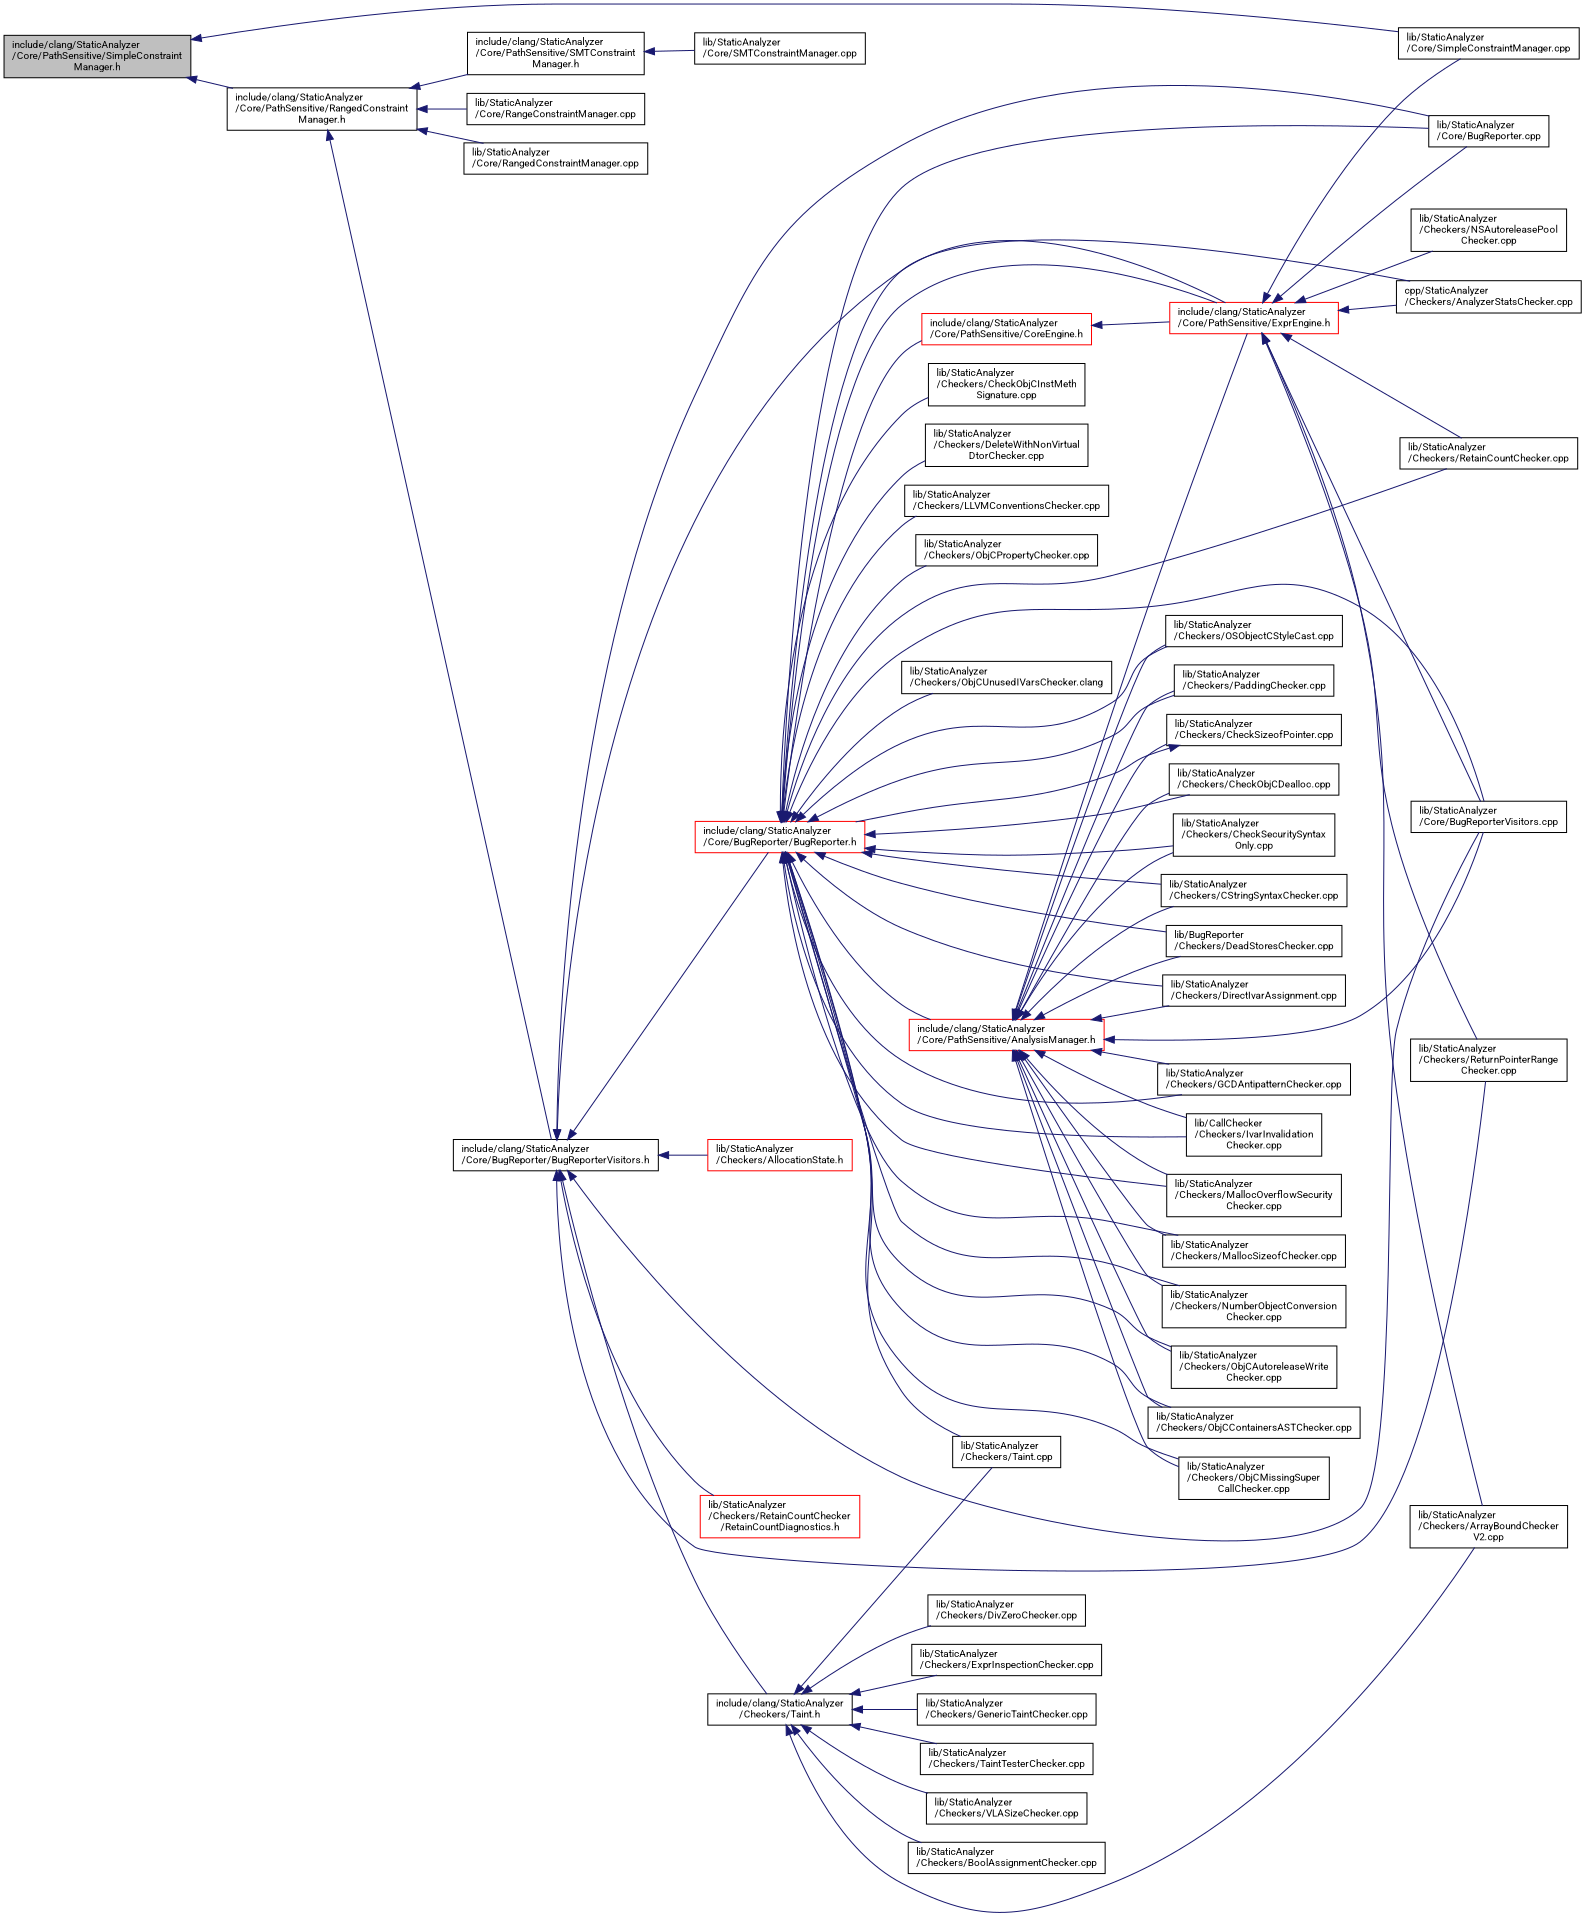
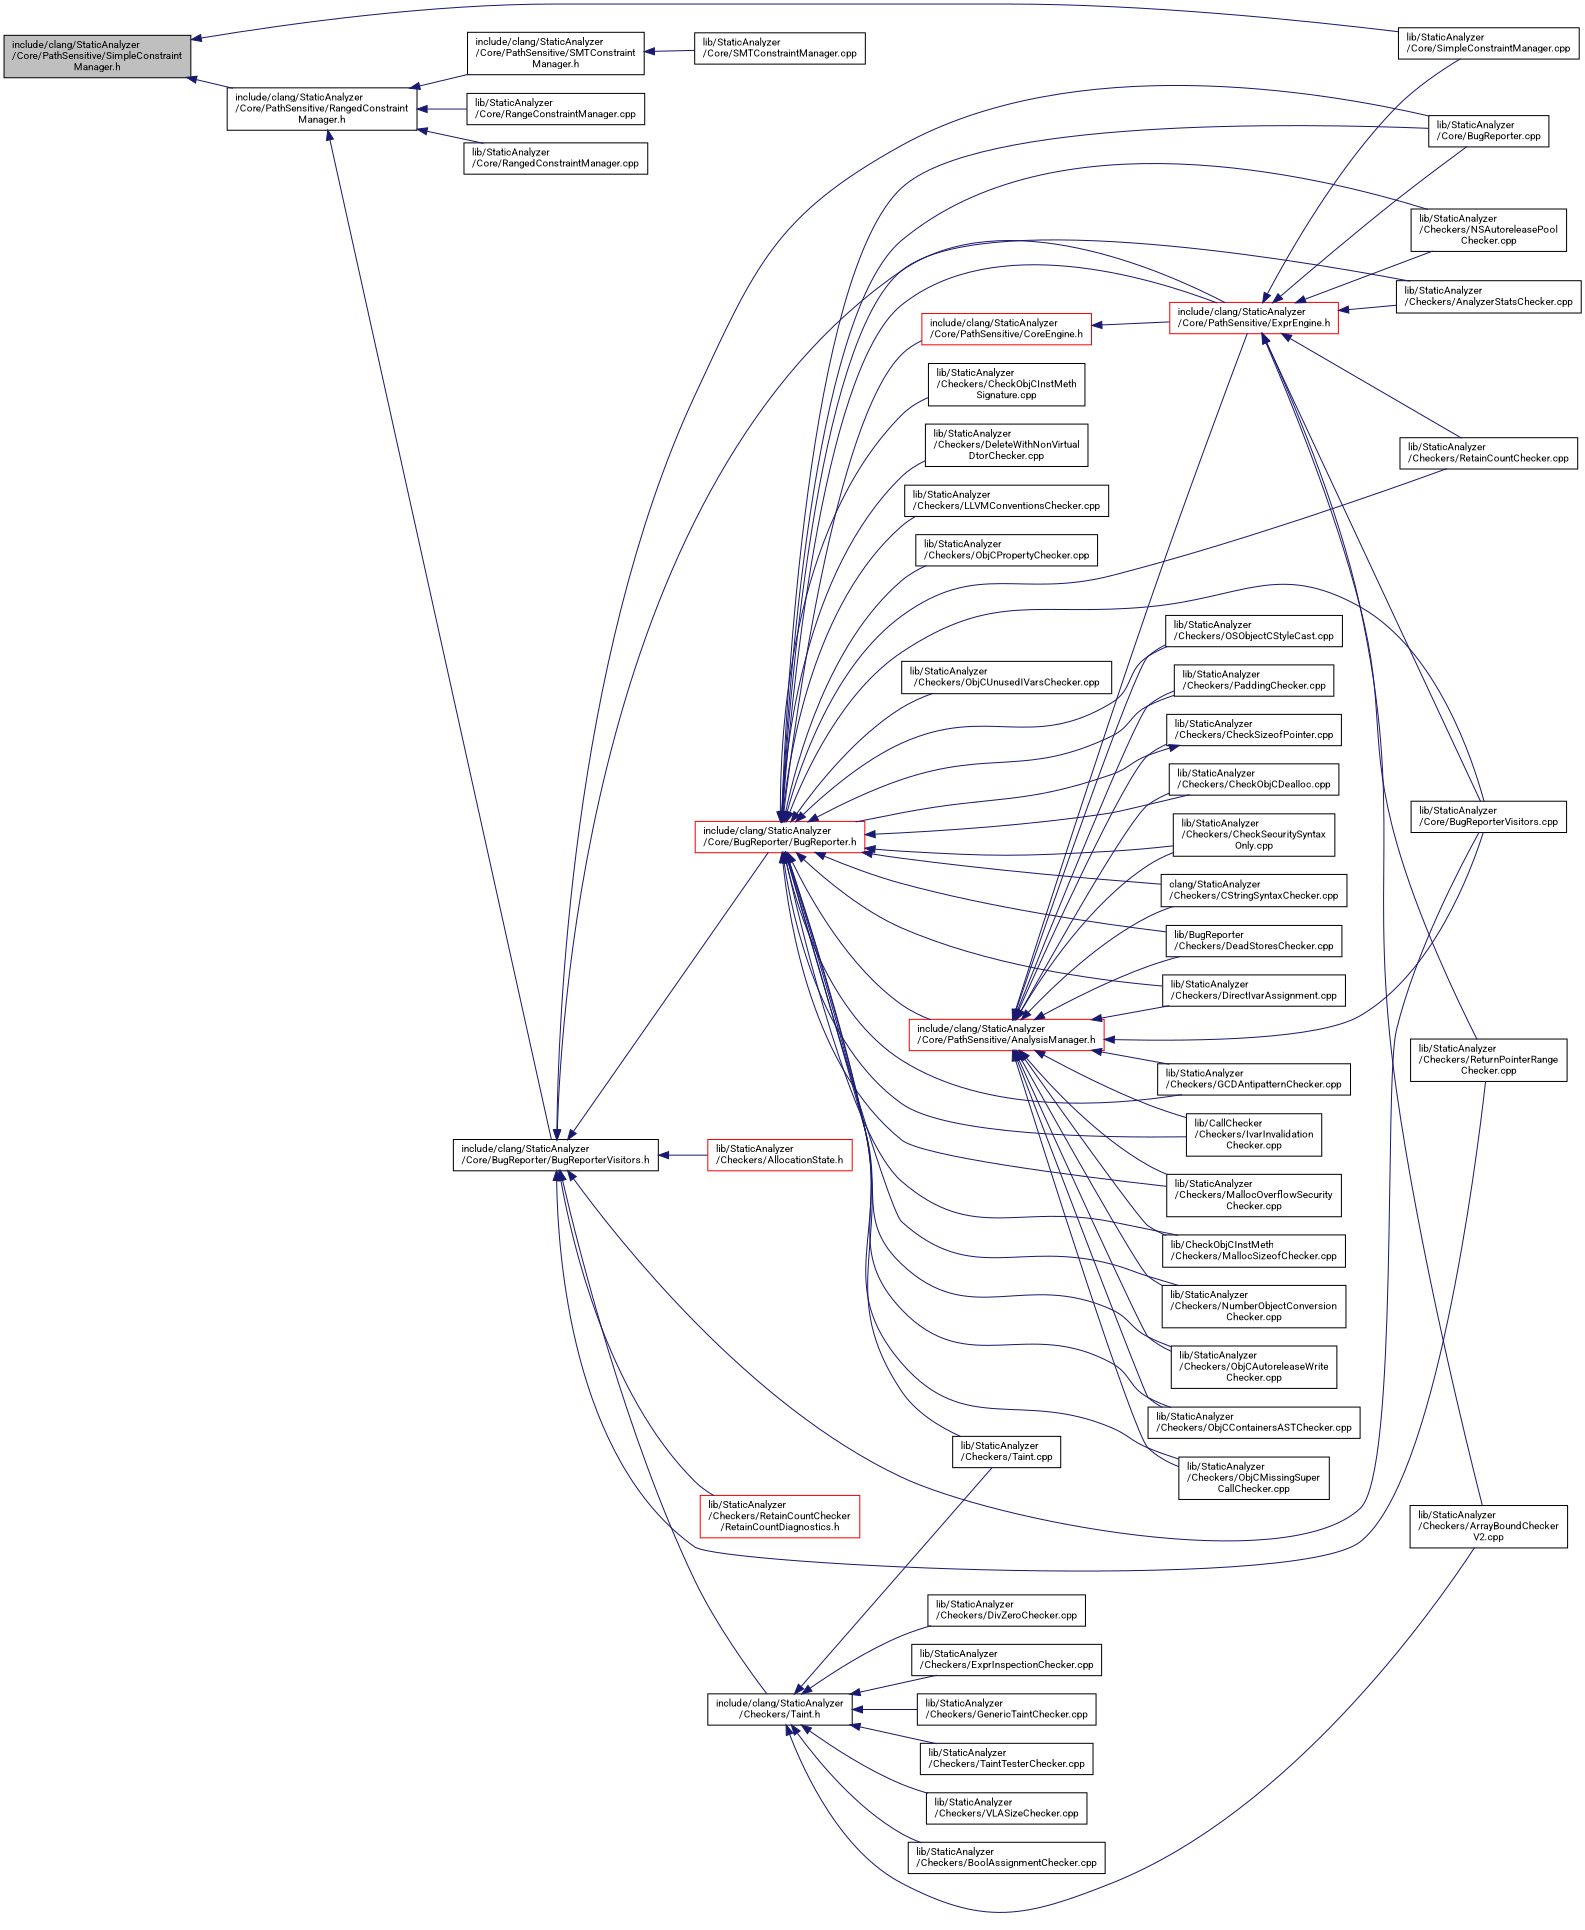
none -> (889, 258)
(1489, 297) -> (1489, 297)
(1007, 678) -> (1007, 678)
(1254, 891) -> (1254, 891)
(1254, 1251) -> (1254, 1251)
